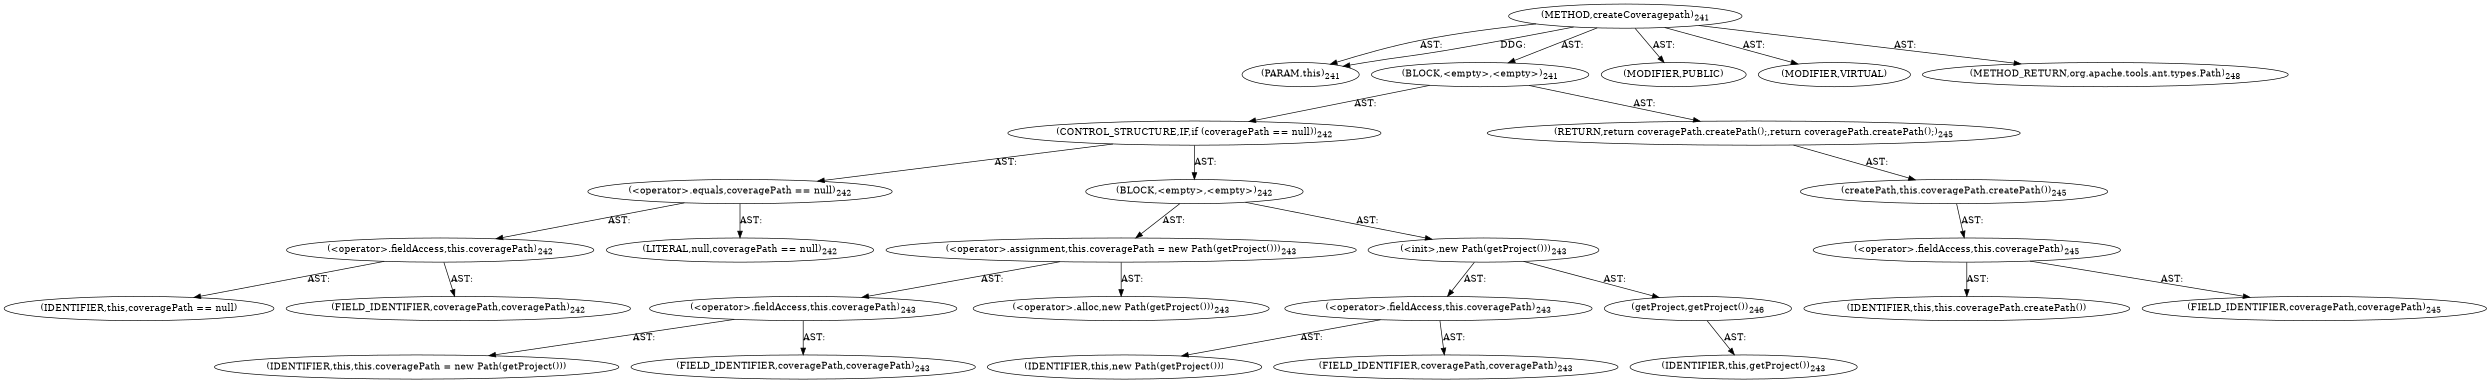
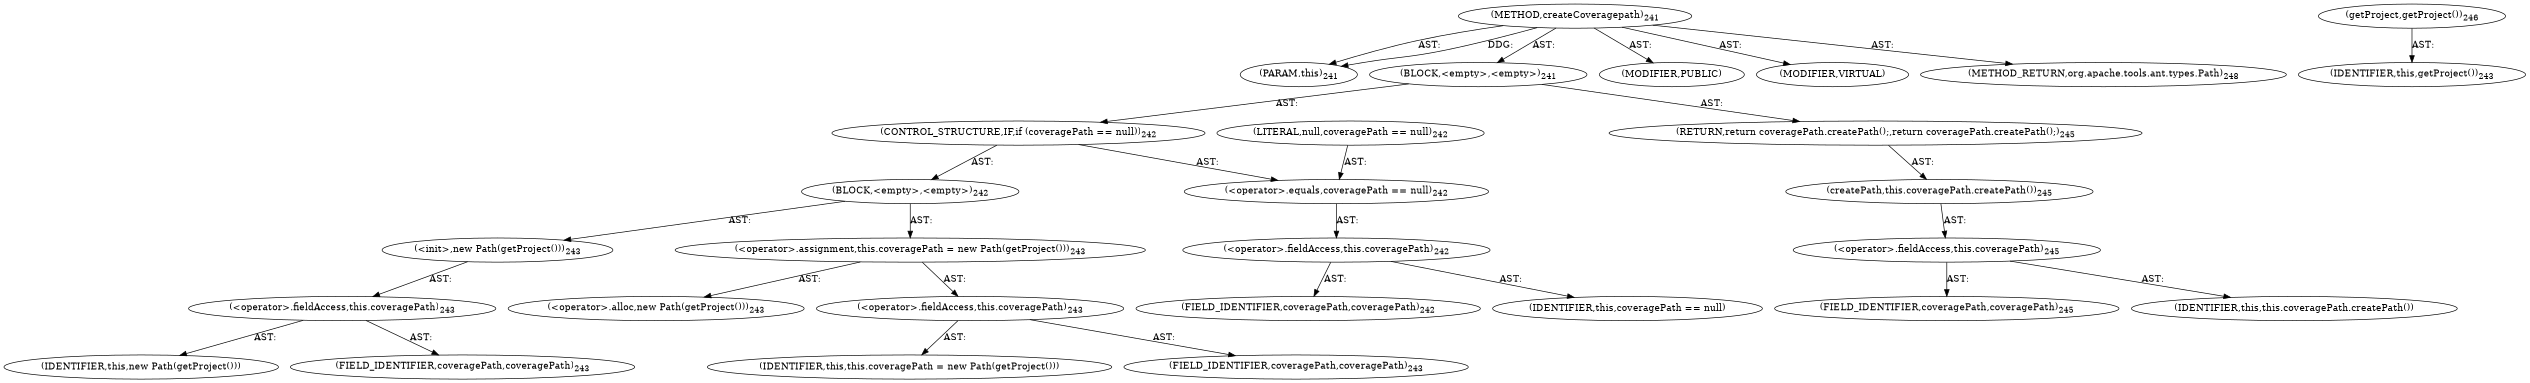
(740, 217) -> (1344, 159)
(1588, 279) -> none
